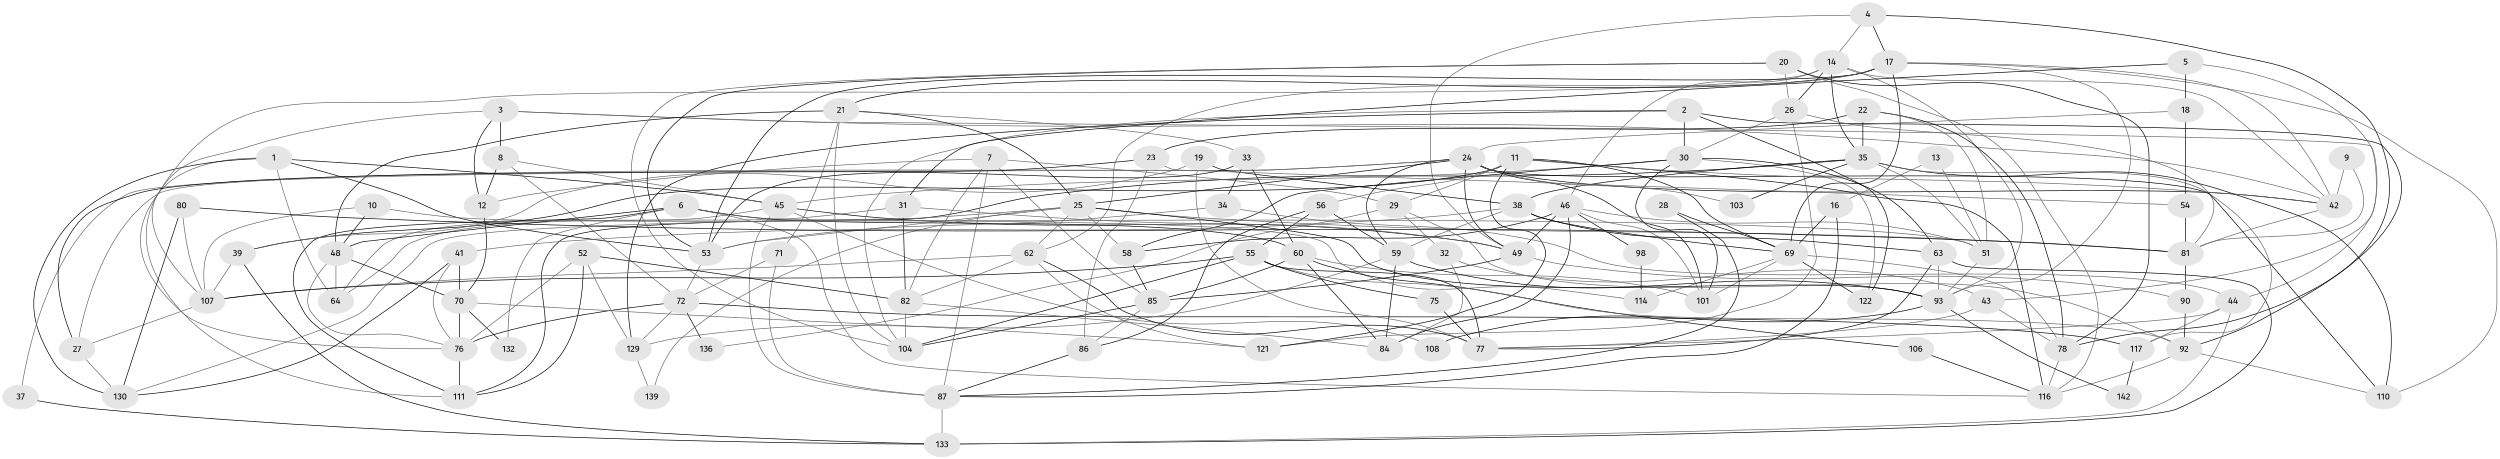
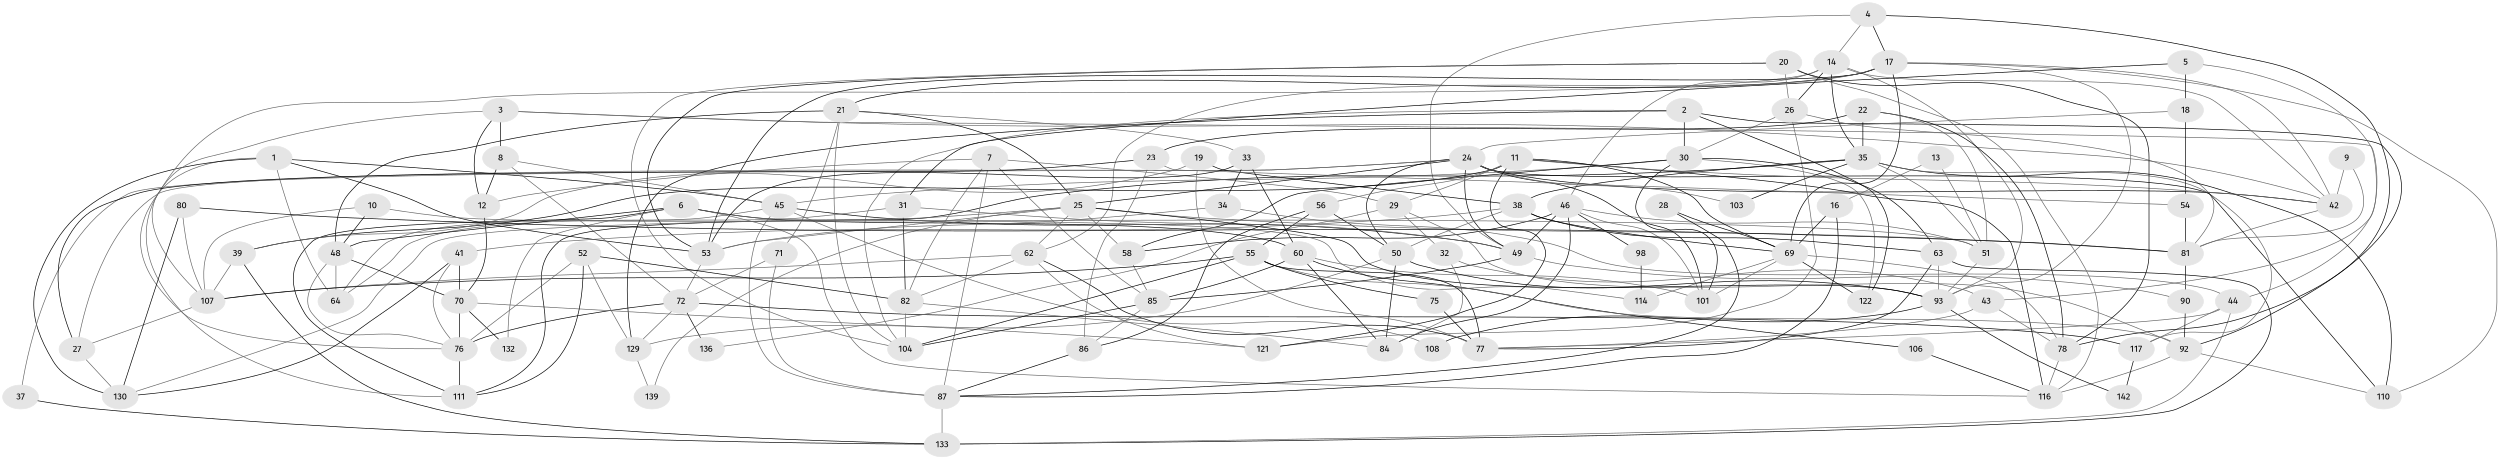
(1397, 254) -> (1397, 254)
(1140, 278) -> (1140, 278)
